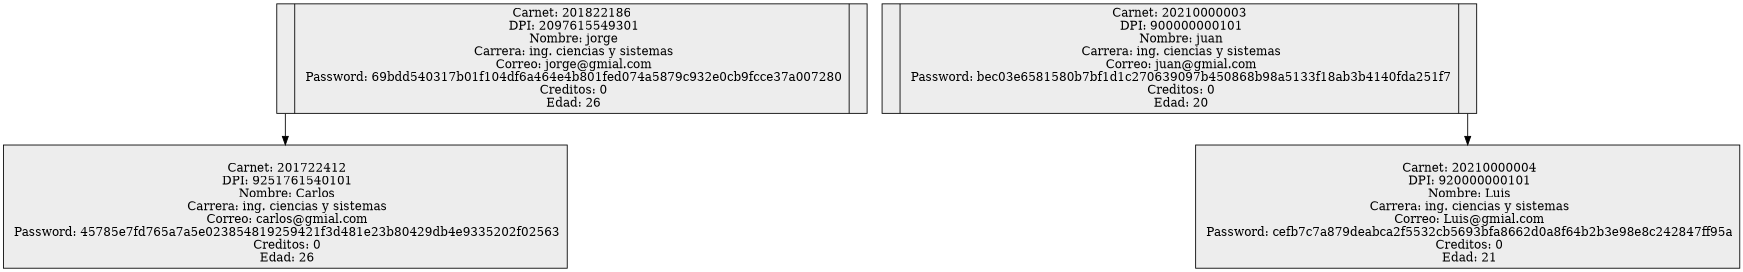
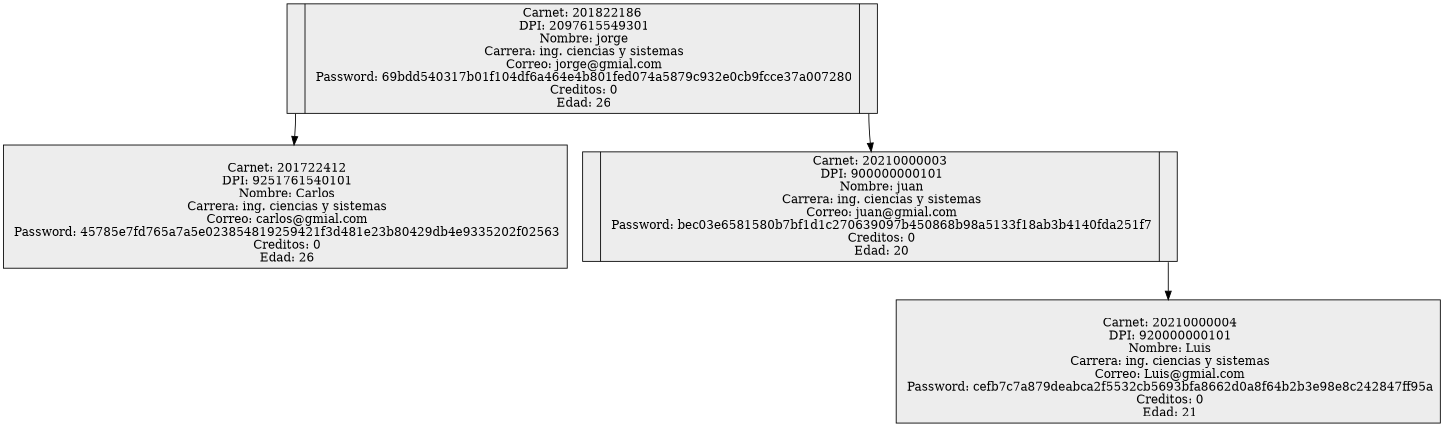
none -> (869, 128)
